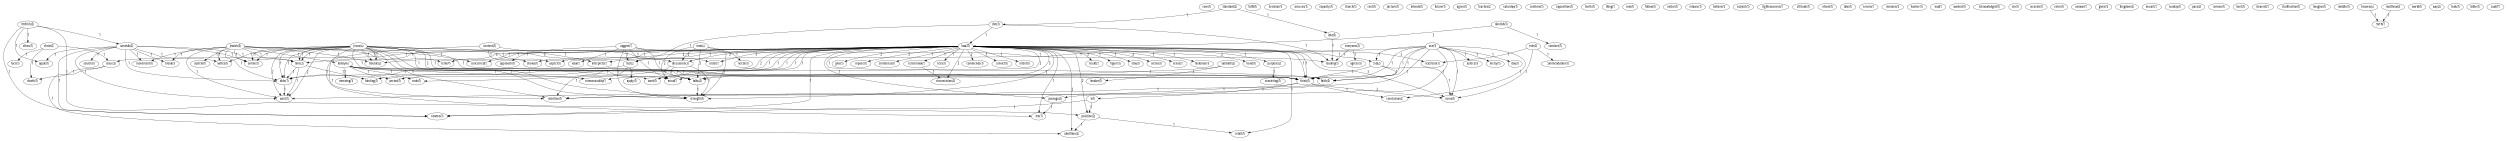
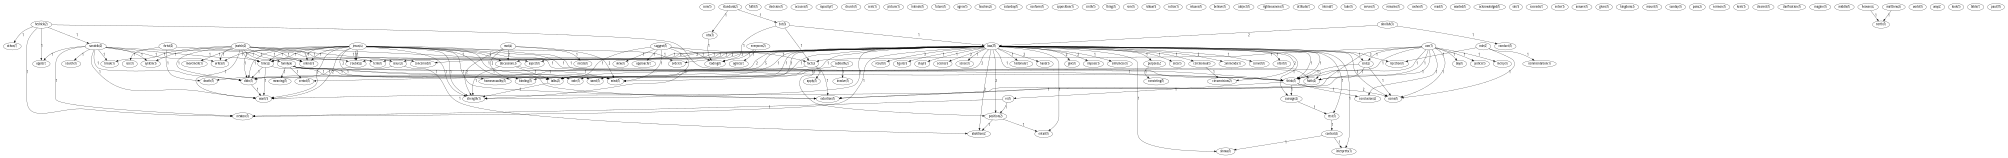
(135, 54) -> (136, 54)
(446, 64) -> (378, 64)
(593, 108) -> (1332, 124)
